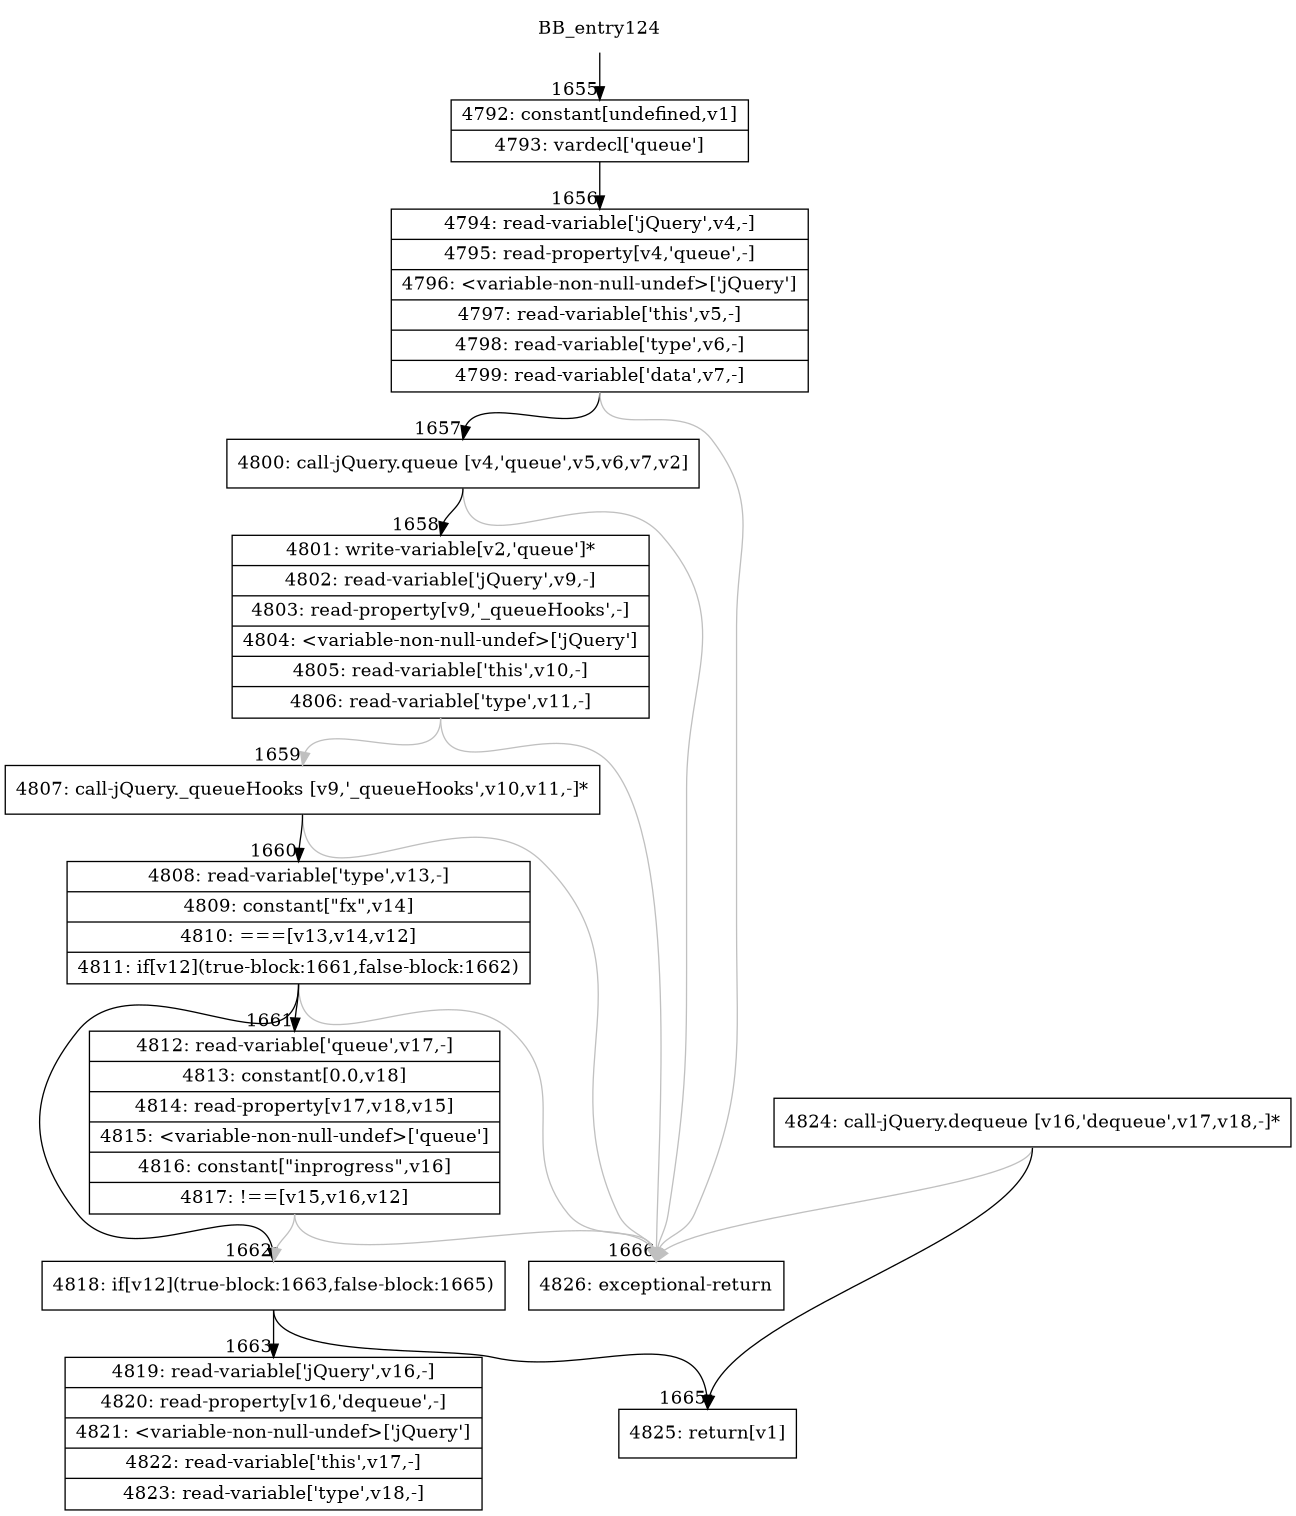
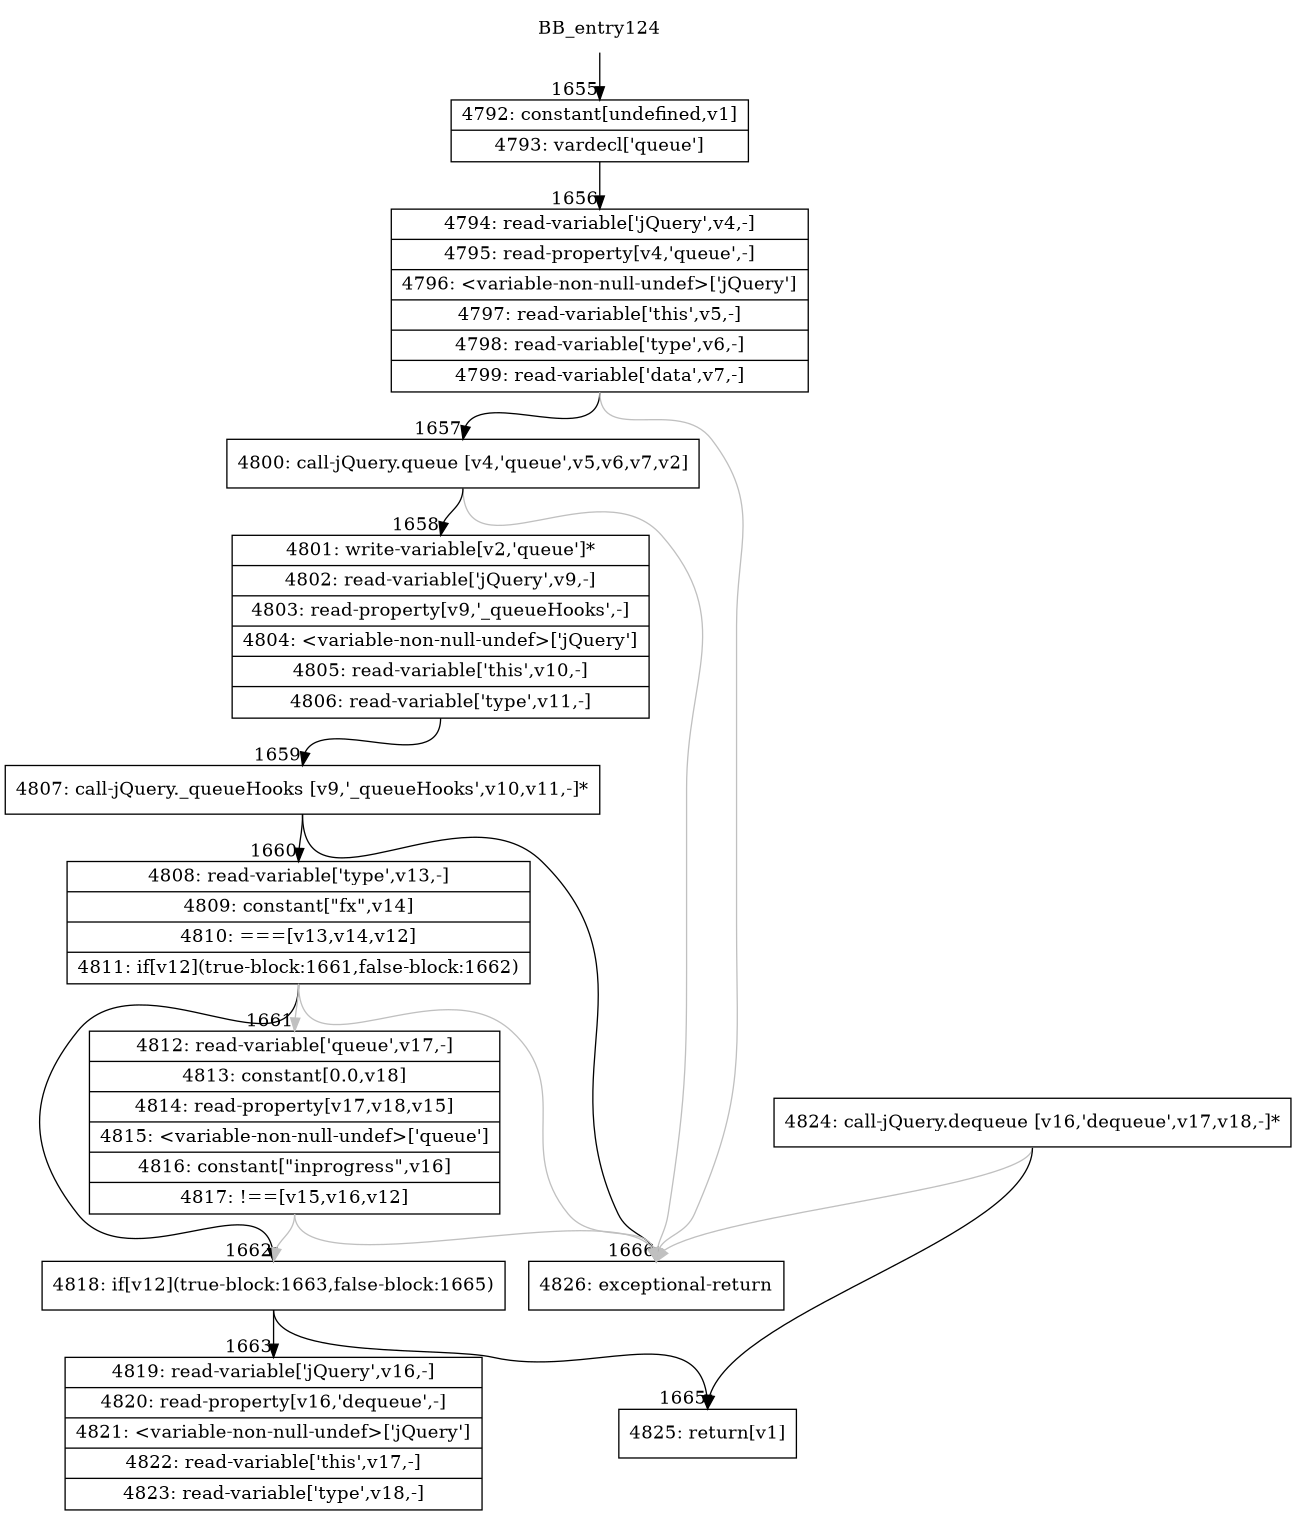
(378, 743) -> (378, 743)
(654, 904) -> none
(583, 922) -> (583, 922)
(298, 1001) -> (298, 1001)
